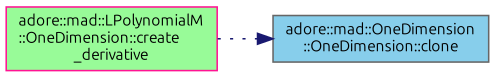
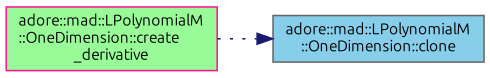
(381, 39) -> (379, 39)
